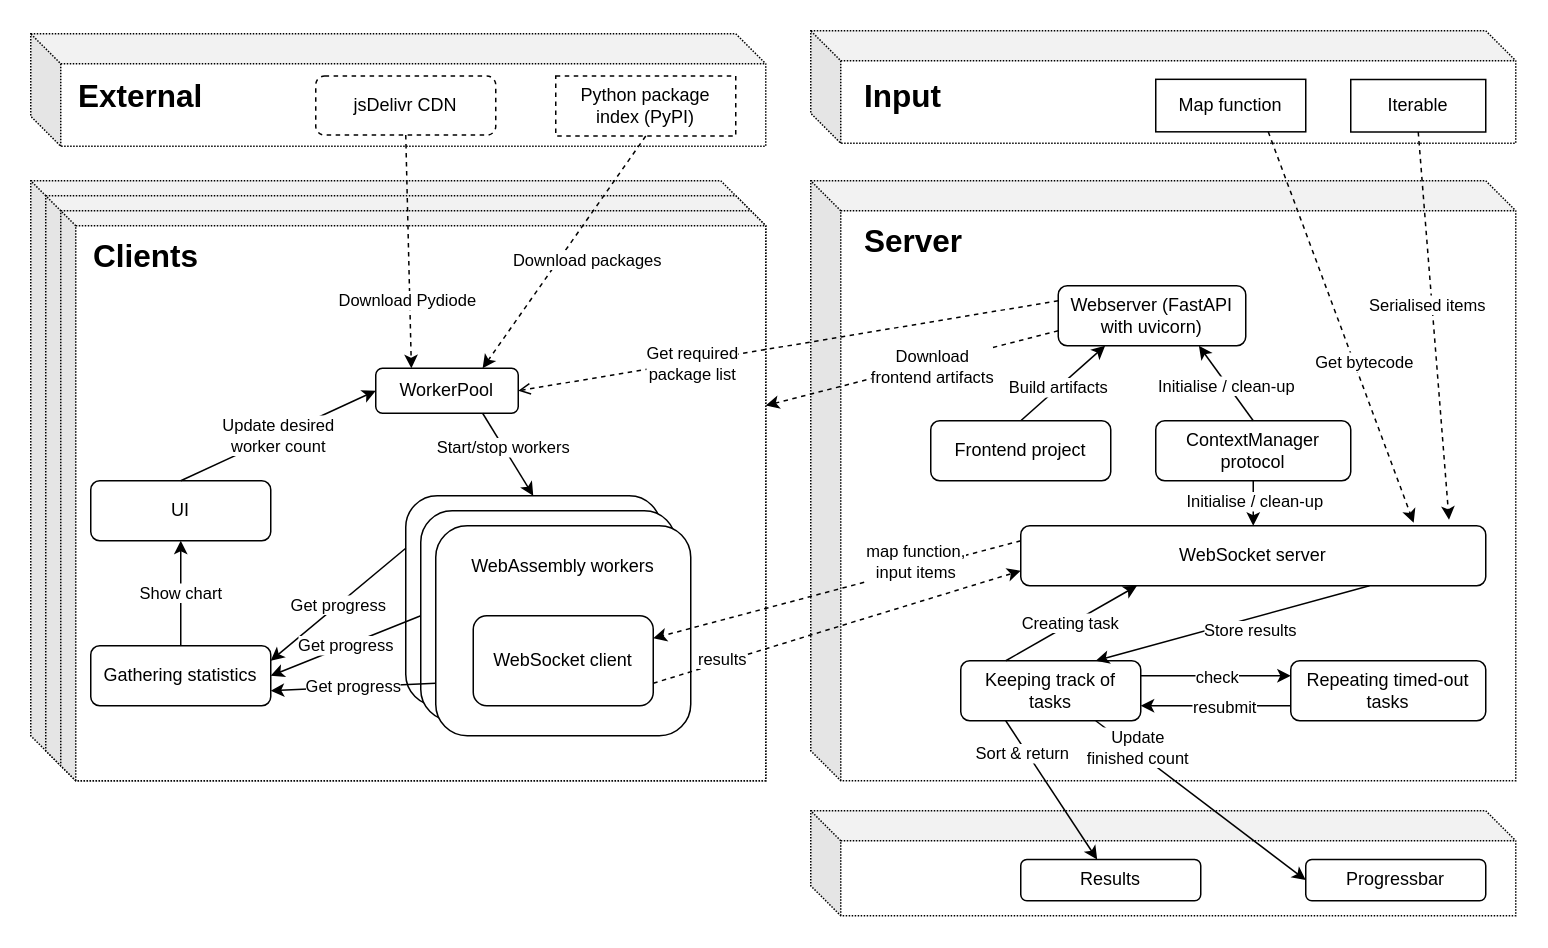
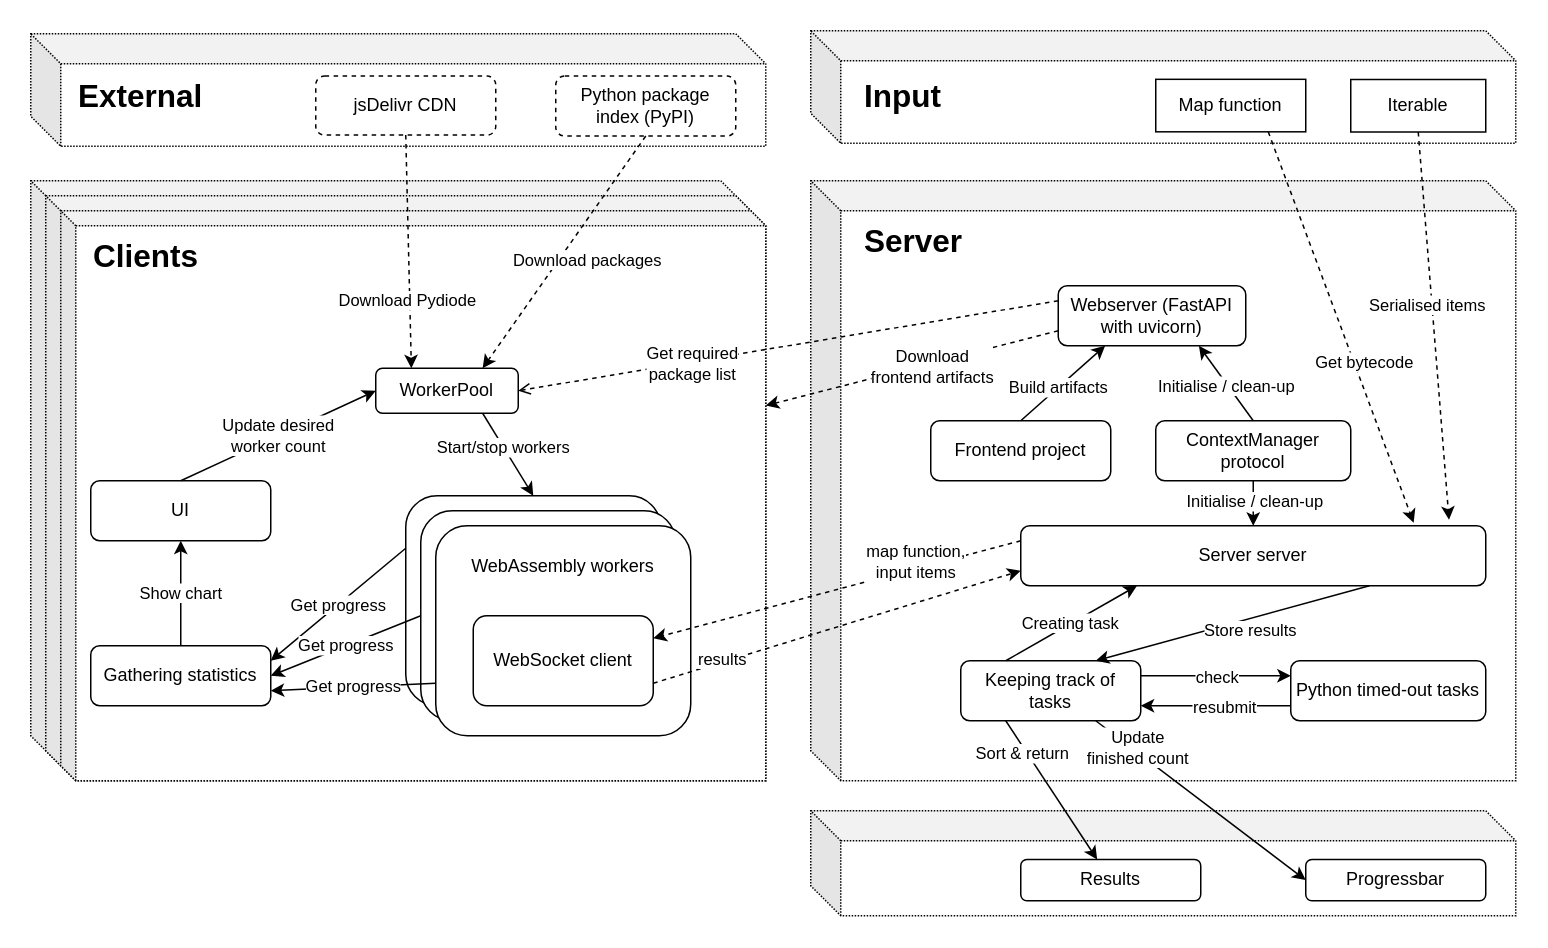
(646, 106) -> (646, 106)
(1253, 556) -> (1253, 556)
(1388, 691) -> (1388, 691)
